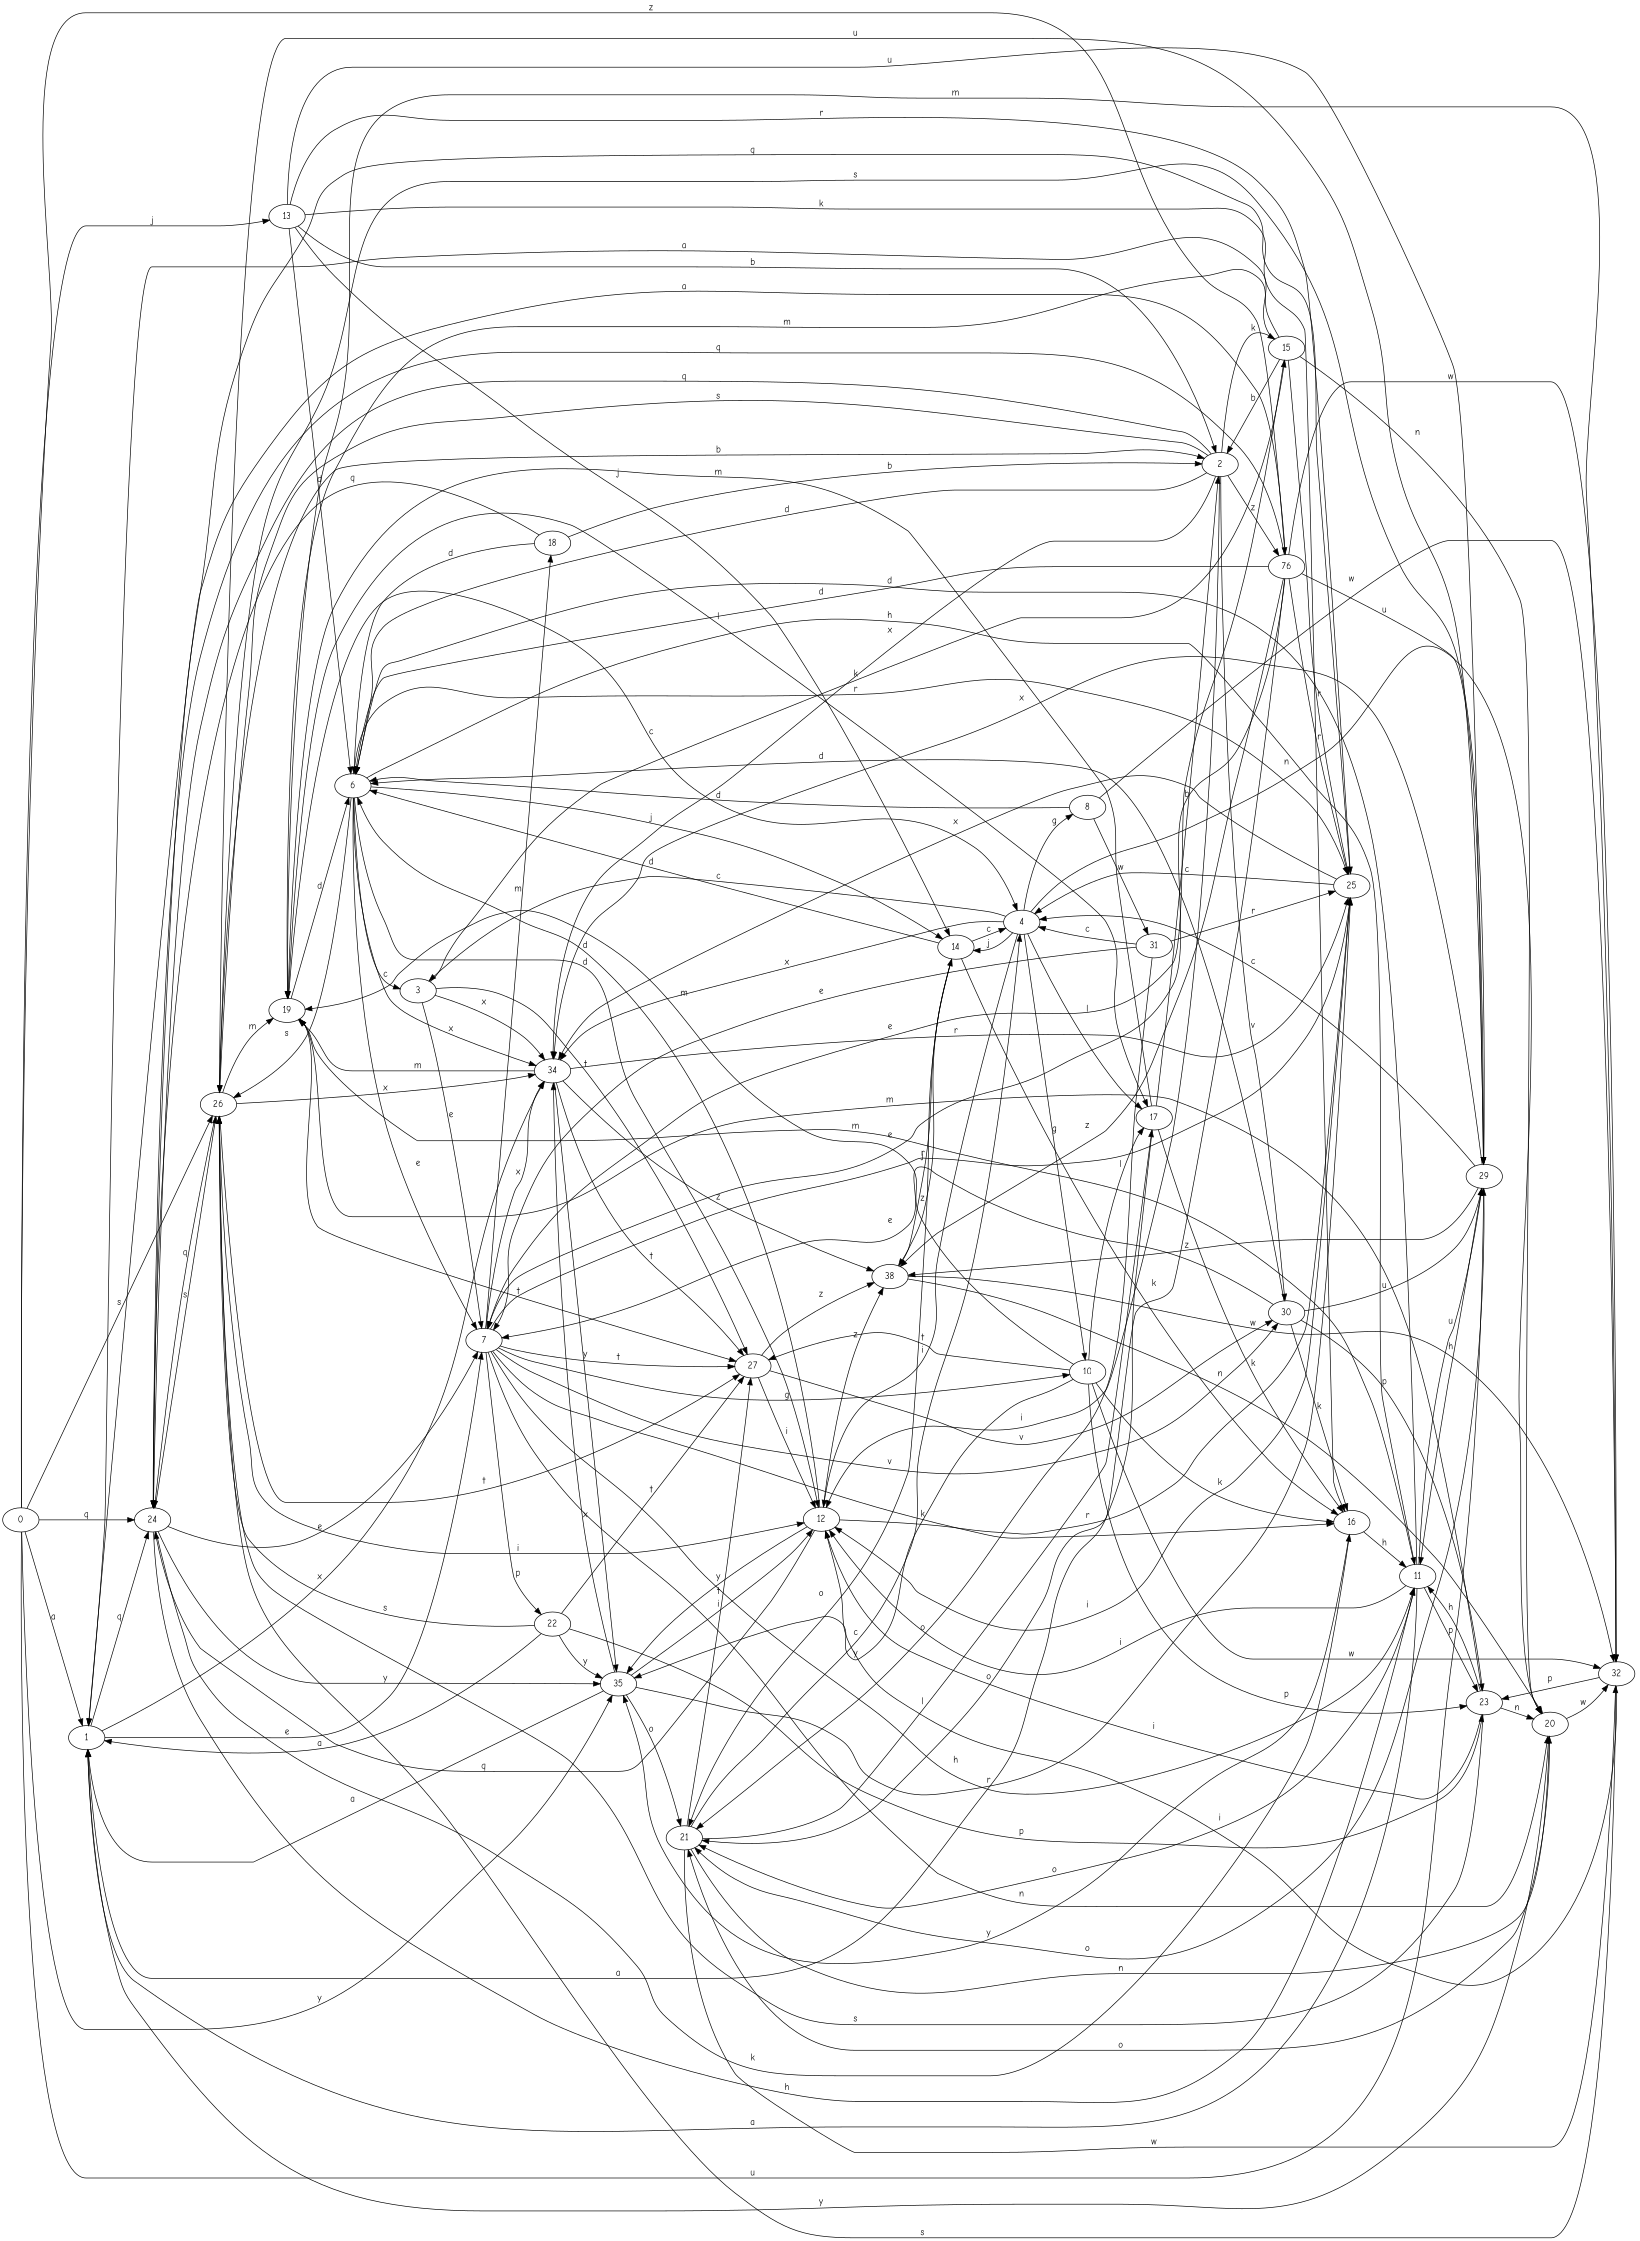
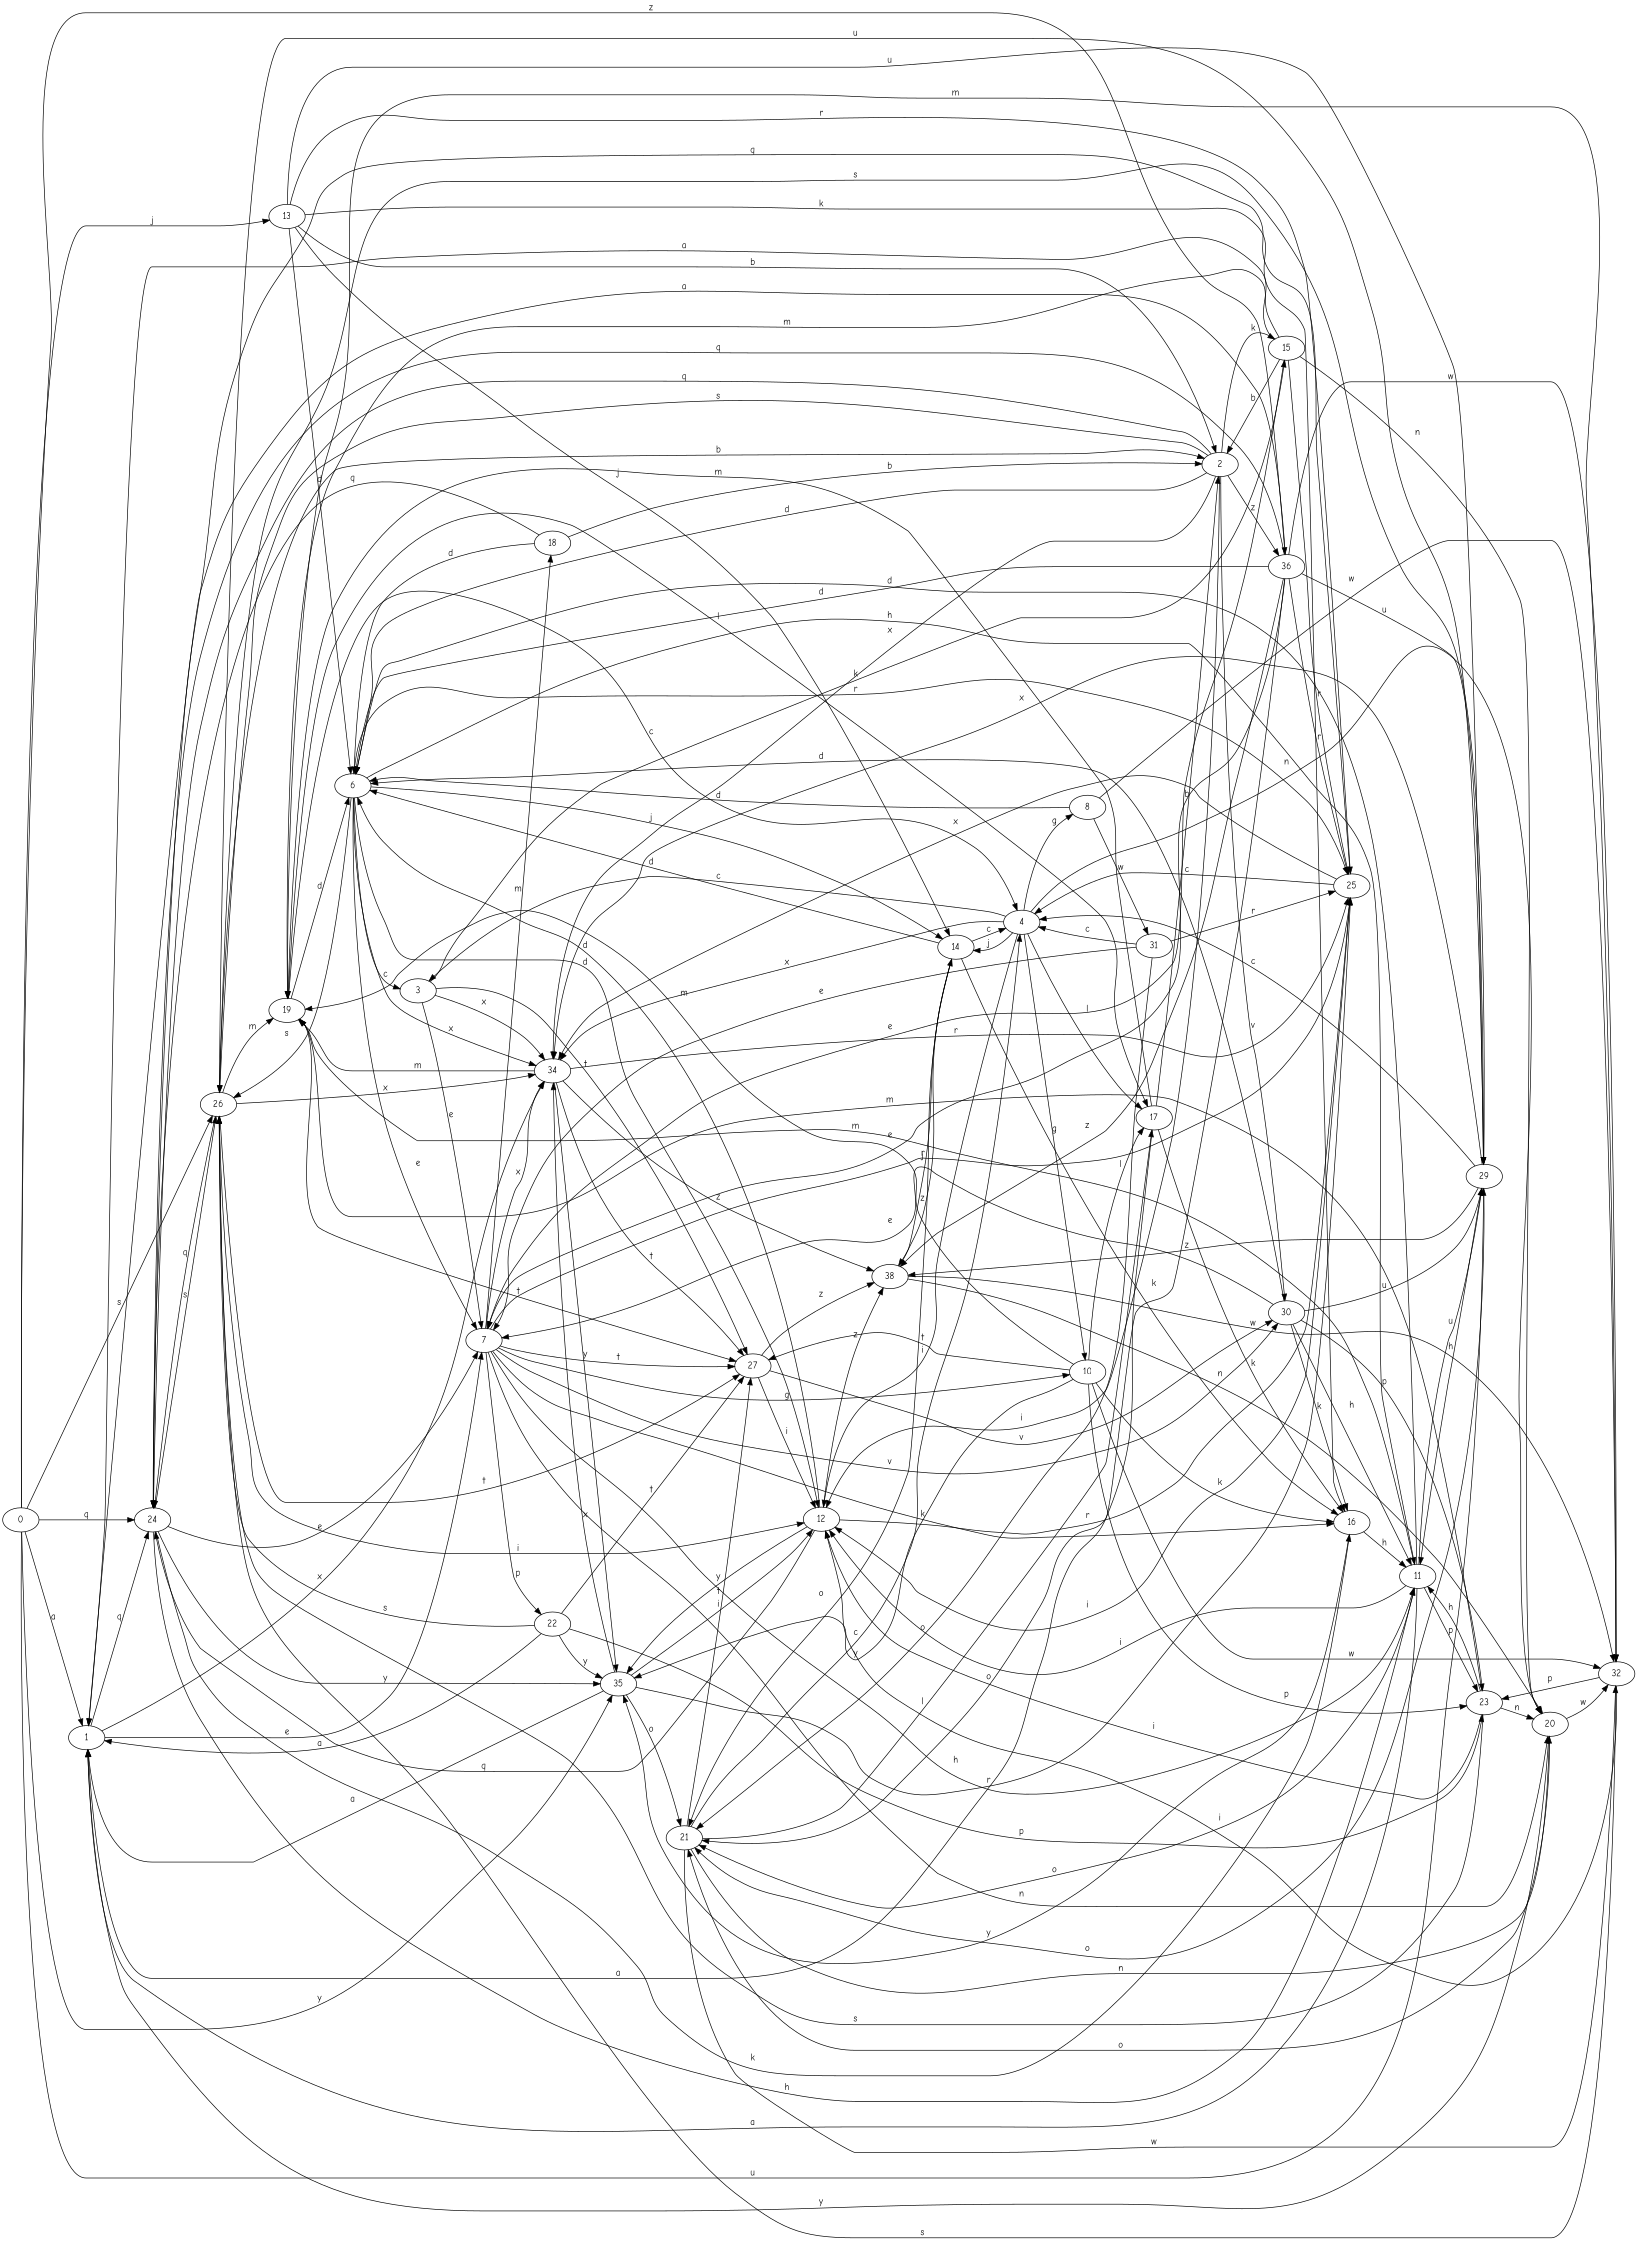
(1287, 567) -> (1287, 567)
none -> (1351, 1441)
